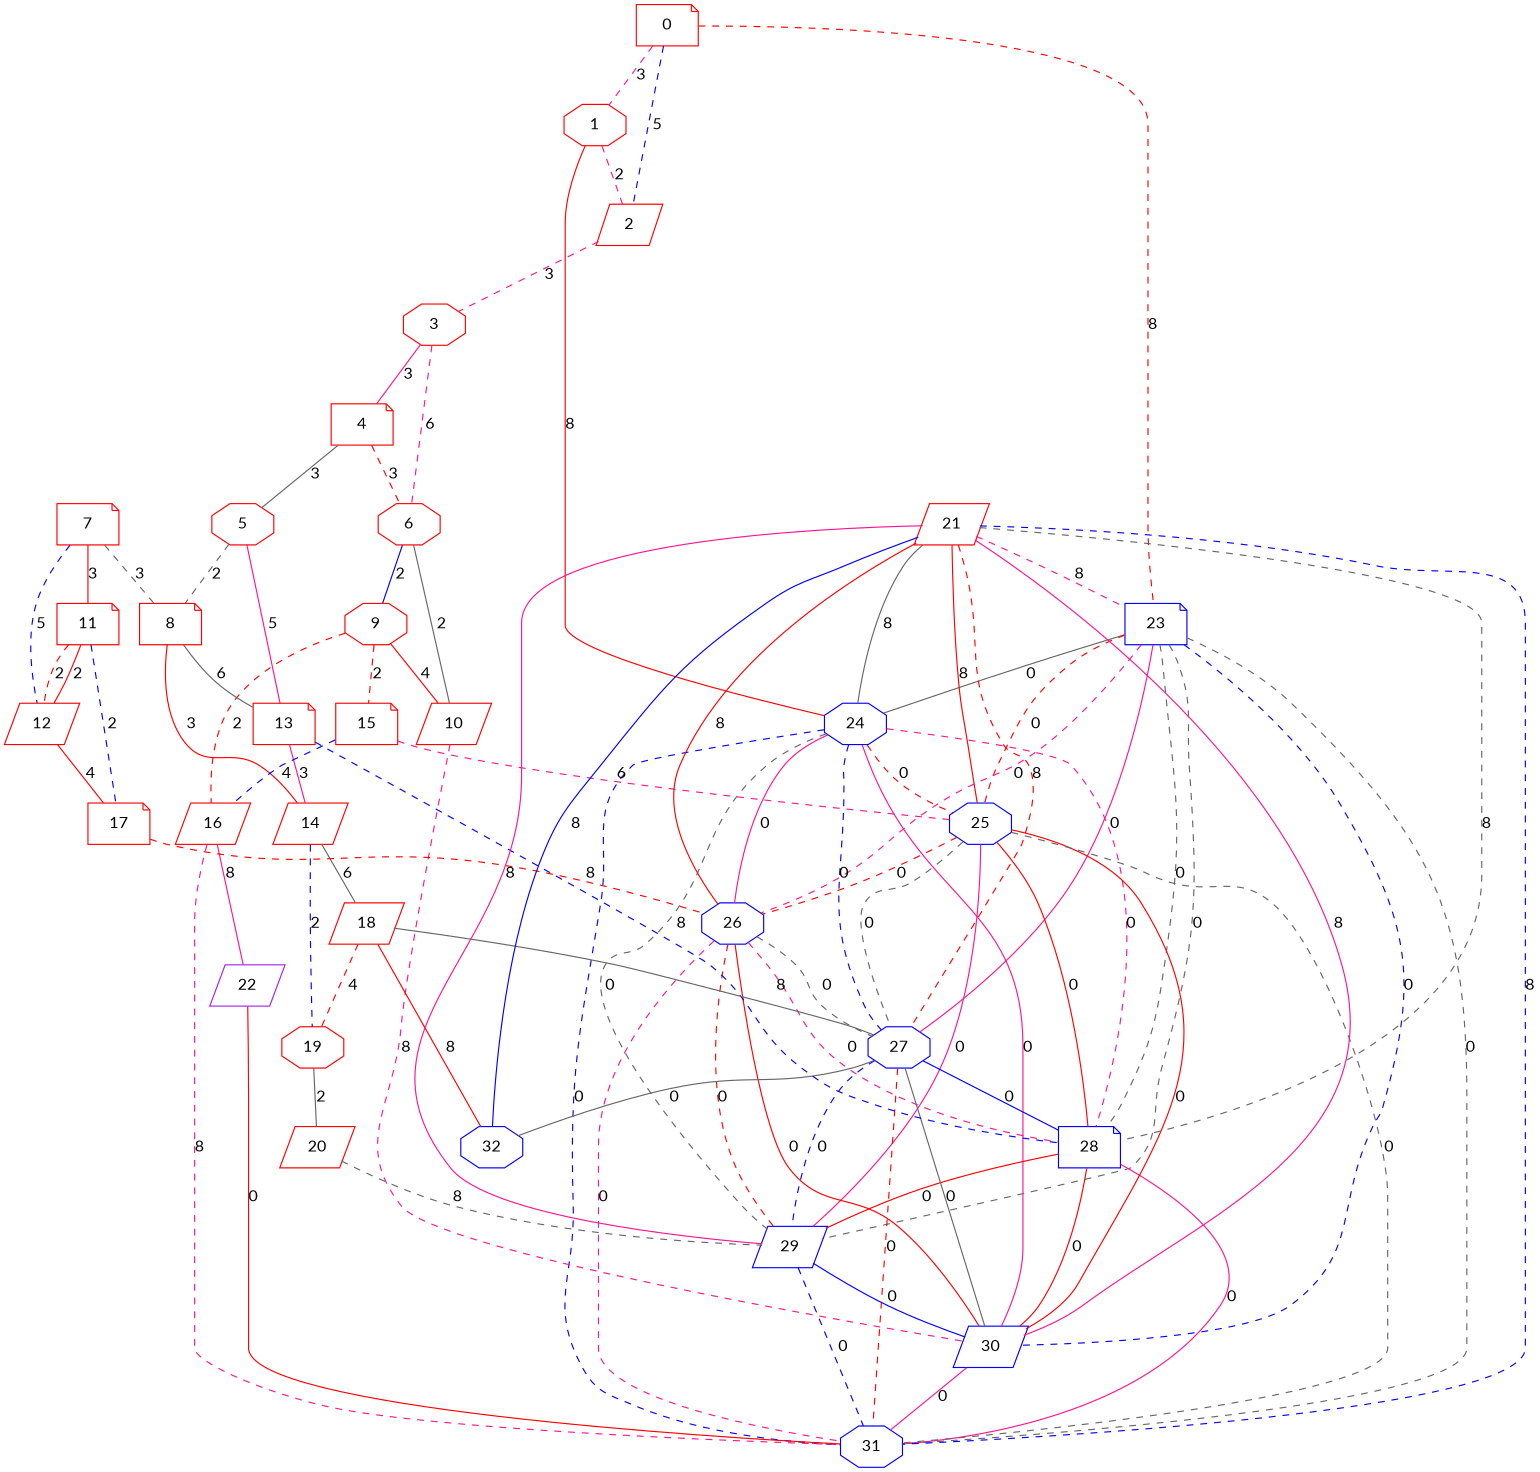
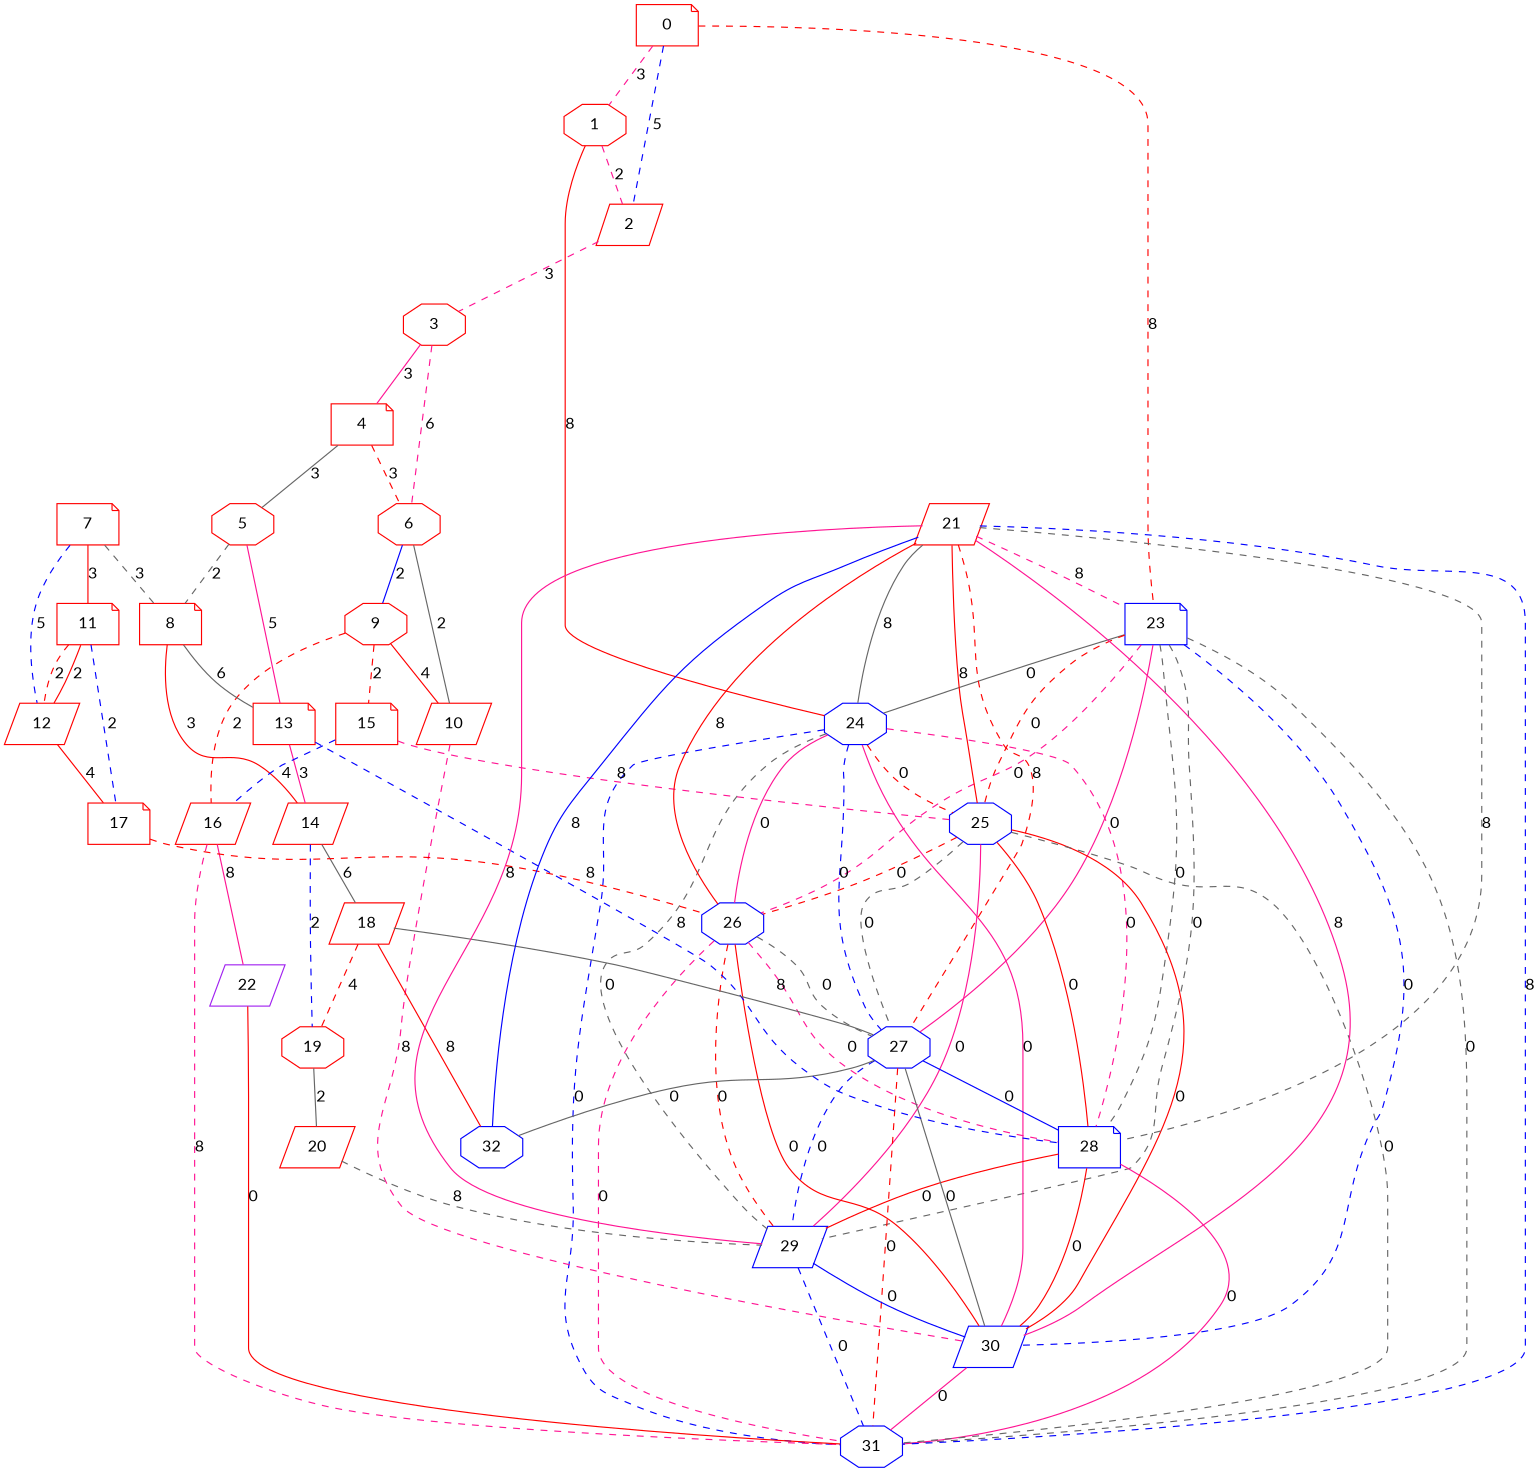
(622, 774) -> (622, 774)
